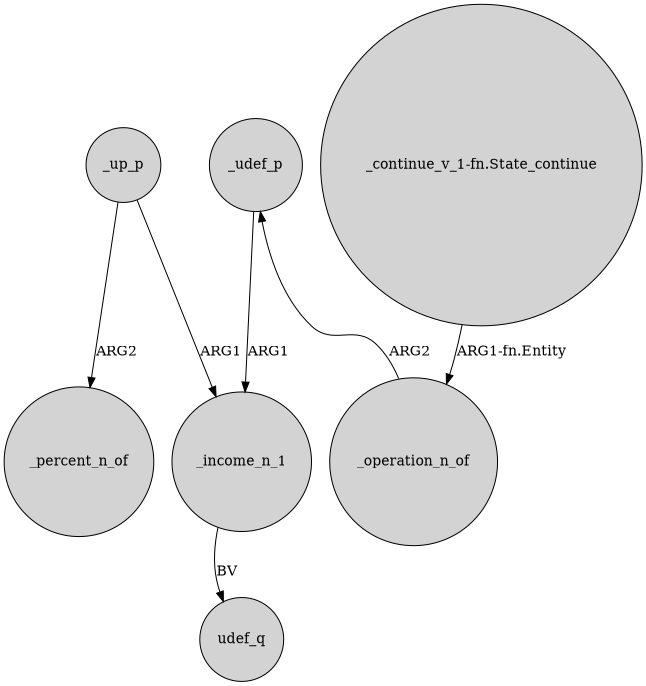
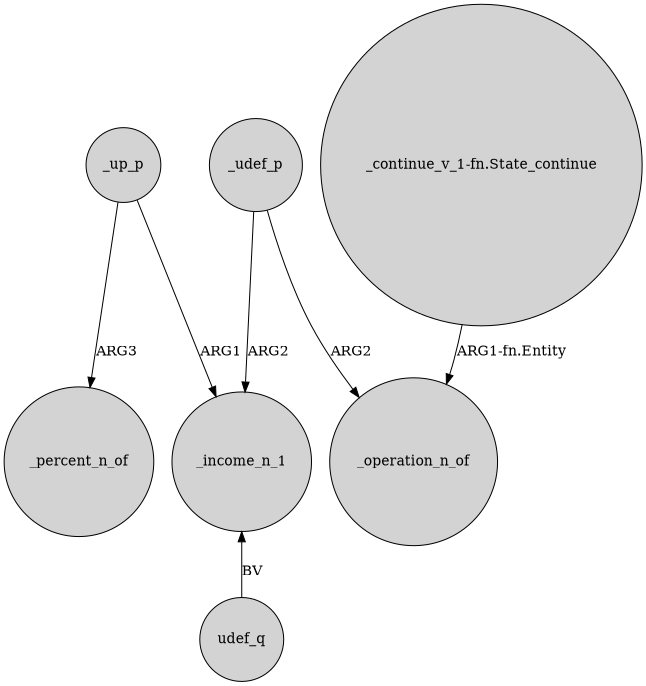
(309, 324) -> (301, 304)
(117, 352) -> (117, 352)
(269, 352) -> (269, 352)
(215, 560) -> (242, 570)
